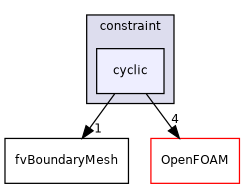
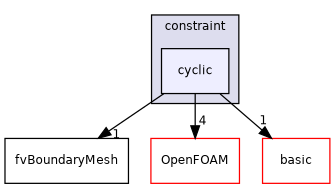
none -> (296, 161)
